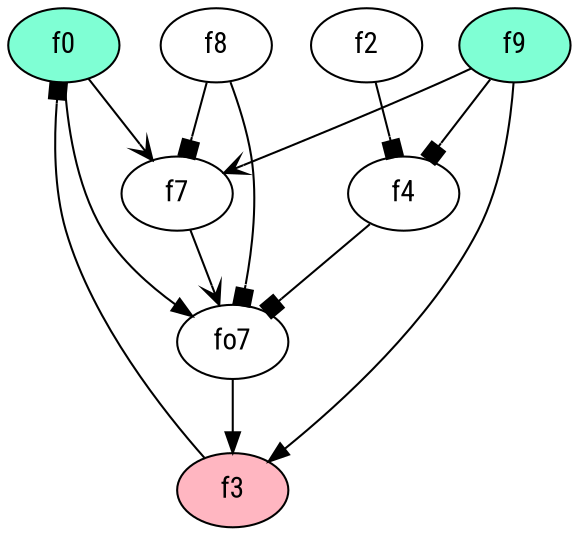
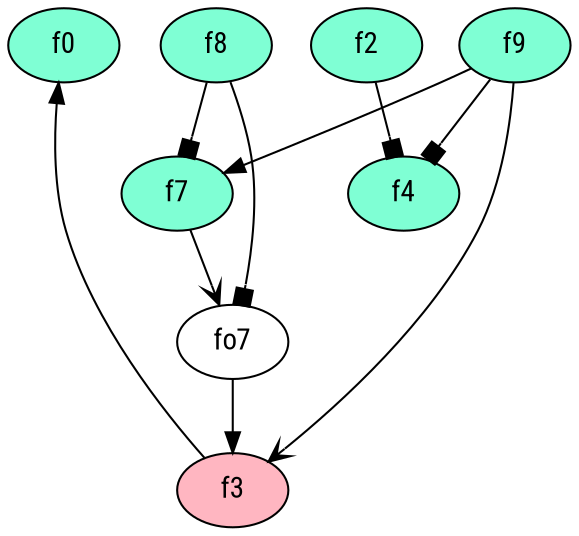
(216, 45) -> (216, 45)
(367, 45) -> (367, 45)
(114, 111) -> none
(358, 118) -> (358, 118)
(177, 194) -> (177, 194)
(404, 194) -> (404, 194)
(92, 208) -> none
(326, 261) -> none
(441, 290) -> (441, 290)
(92, 295) -> (92, 295)
